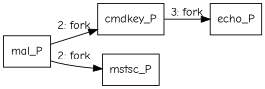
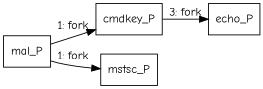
(74, 26) -> (73, 26)
(74, 56) -> (73, 56)
